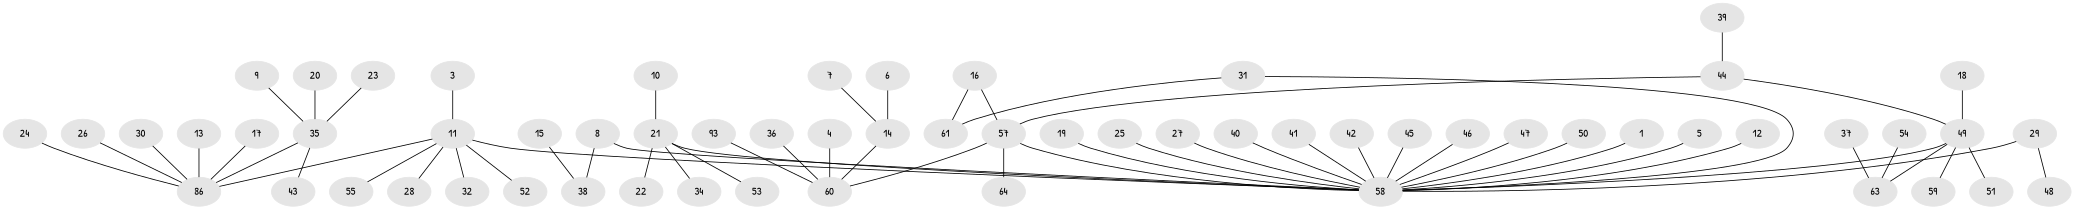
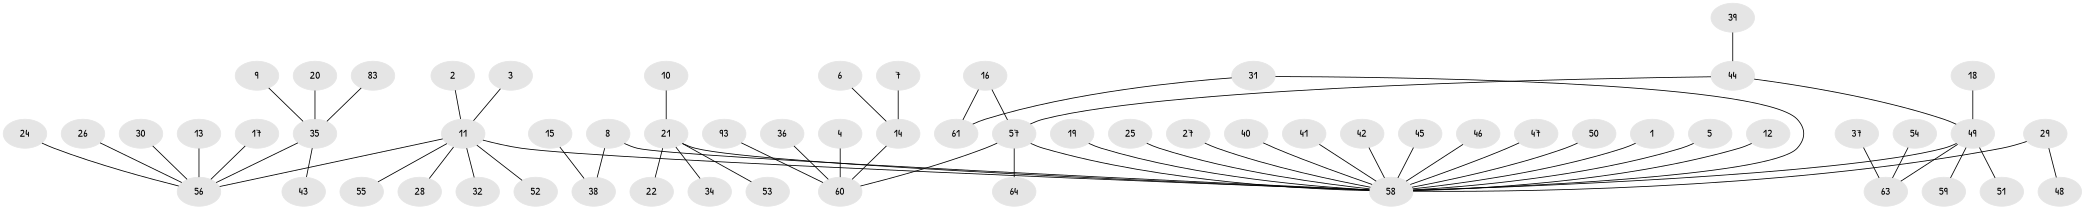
(373, 76) -> (373, 76)
none -> (453, 76)
(199, 192) -> (199, 192)
